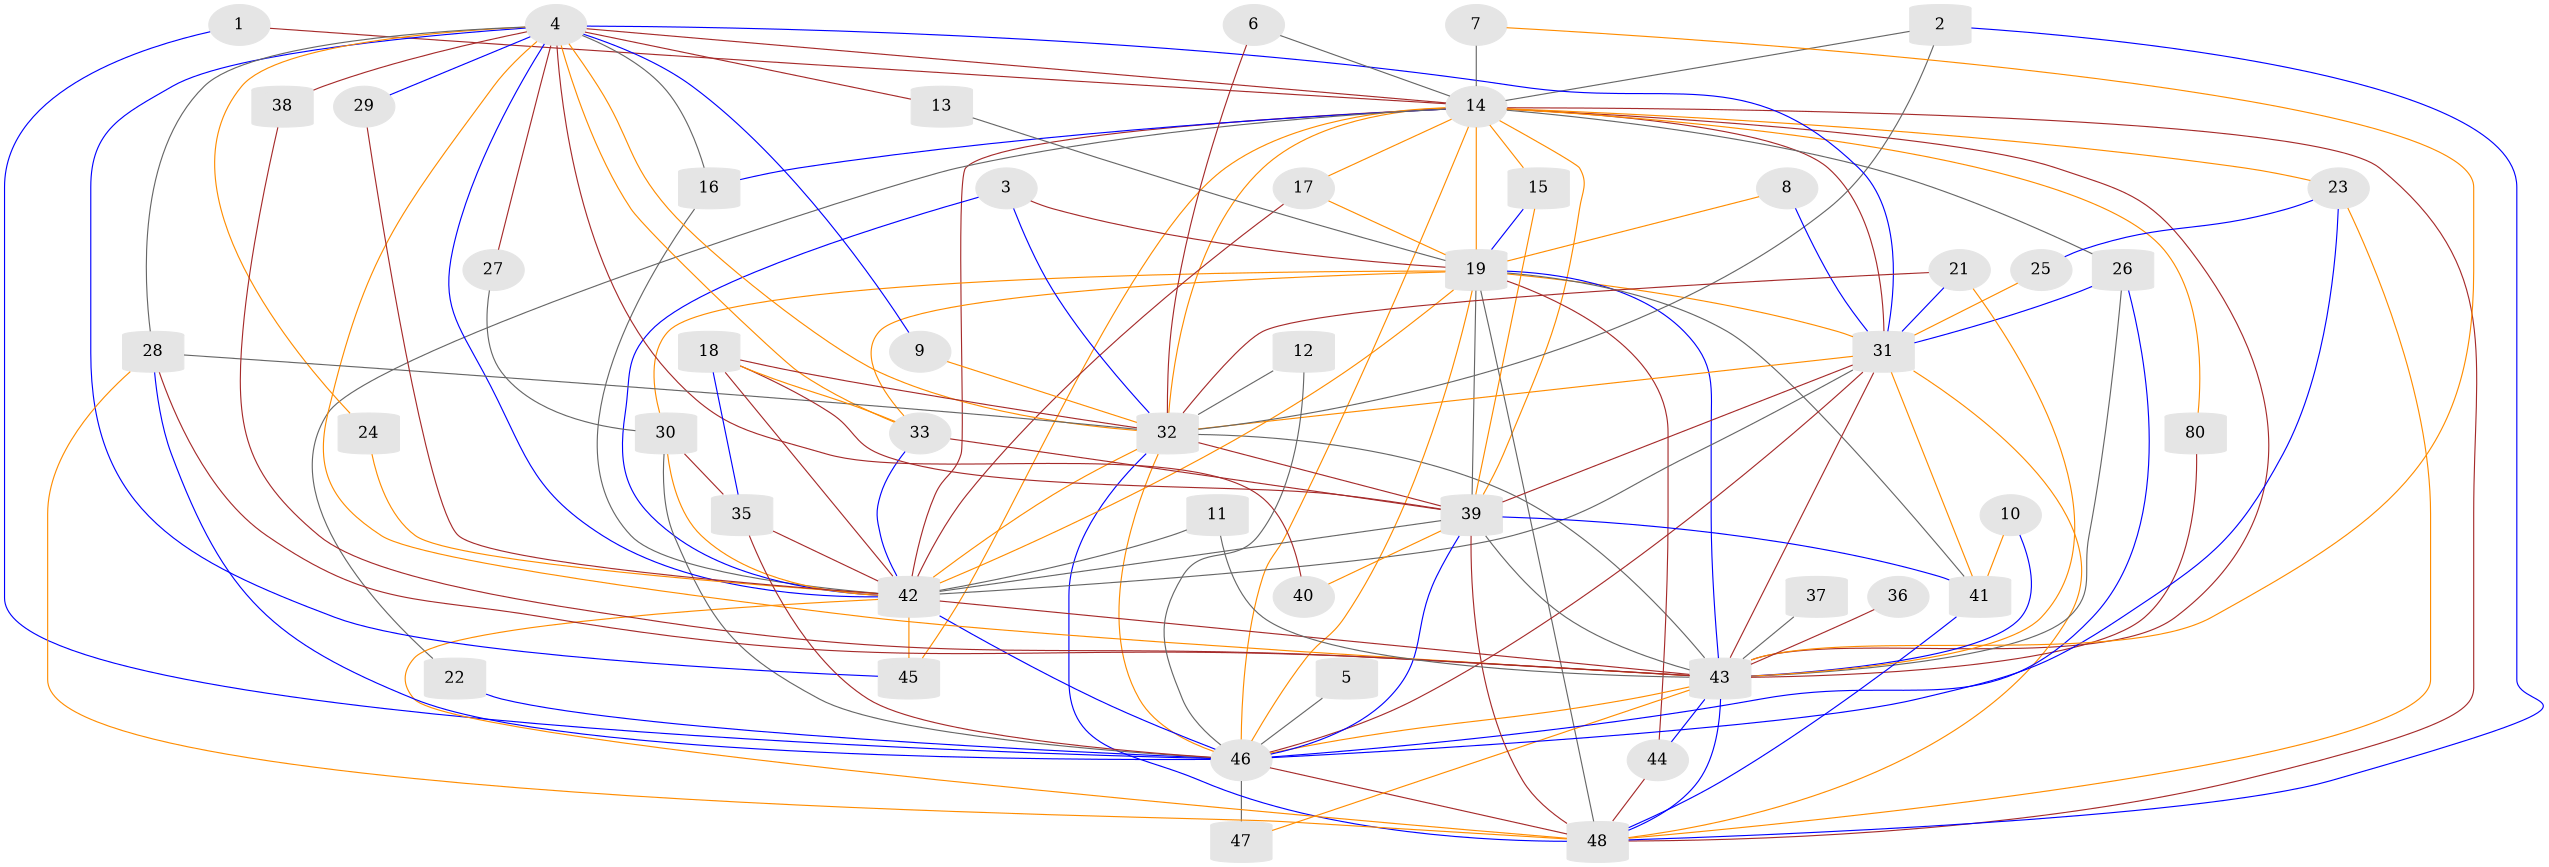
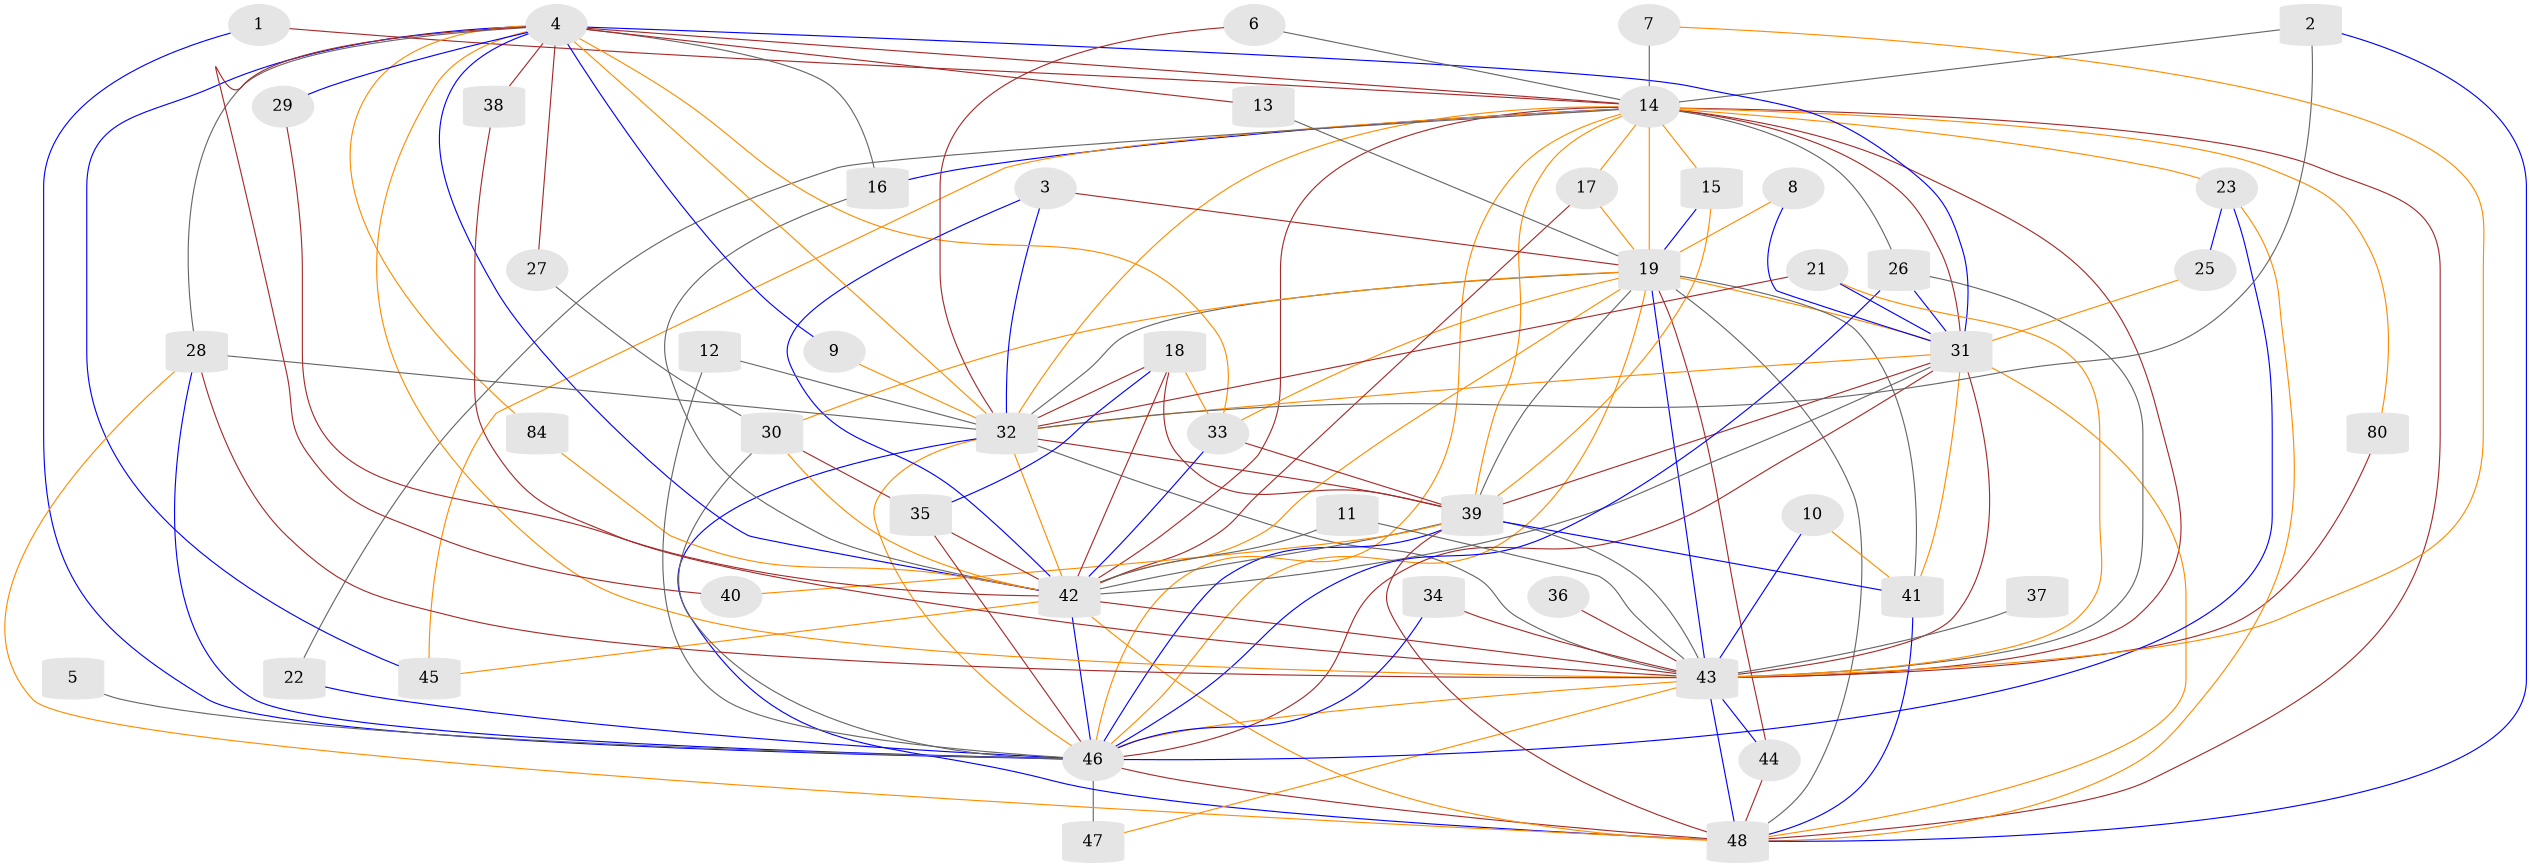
none -> (1309, 296)
(369, 433) -> (537, 433)
none -> (1434, 597)
